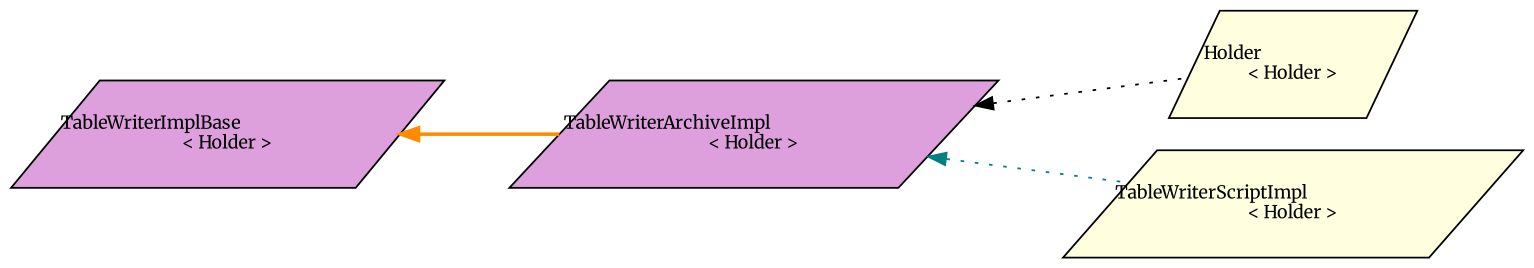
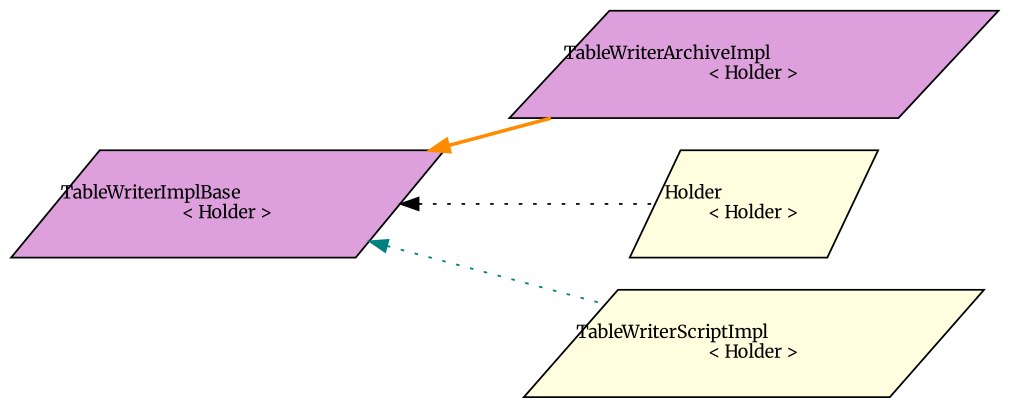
(1090, 91) -> (537, 204)
(1037, 171) -> (496, 275)
